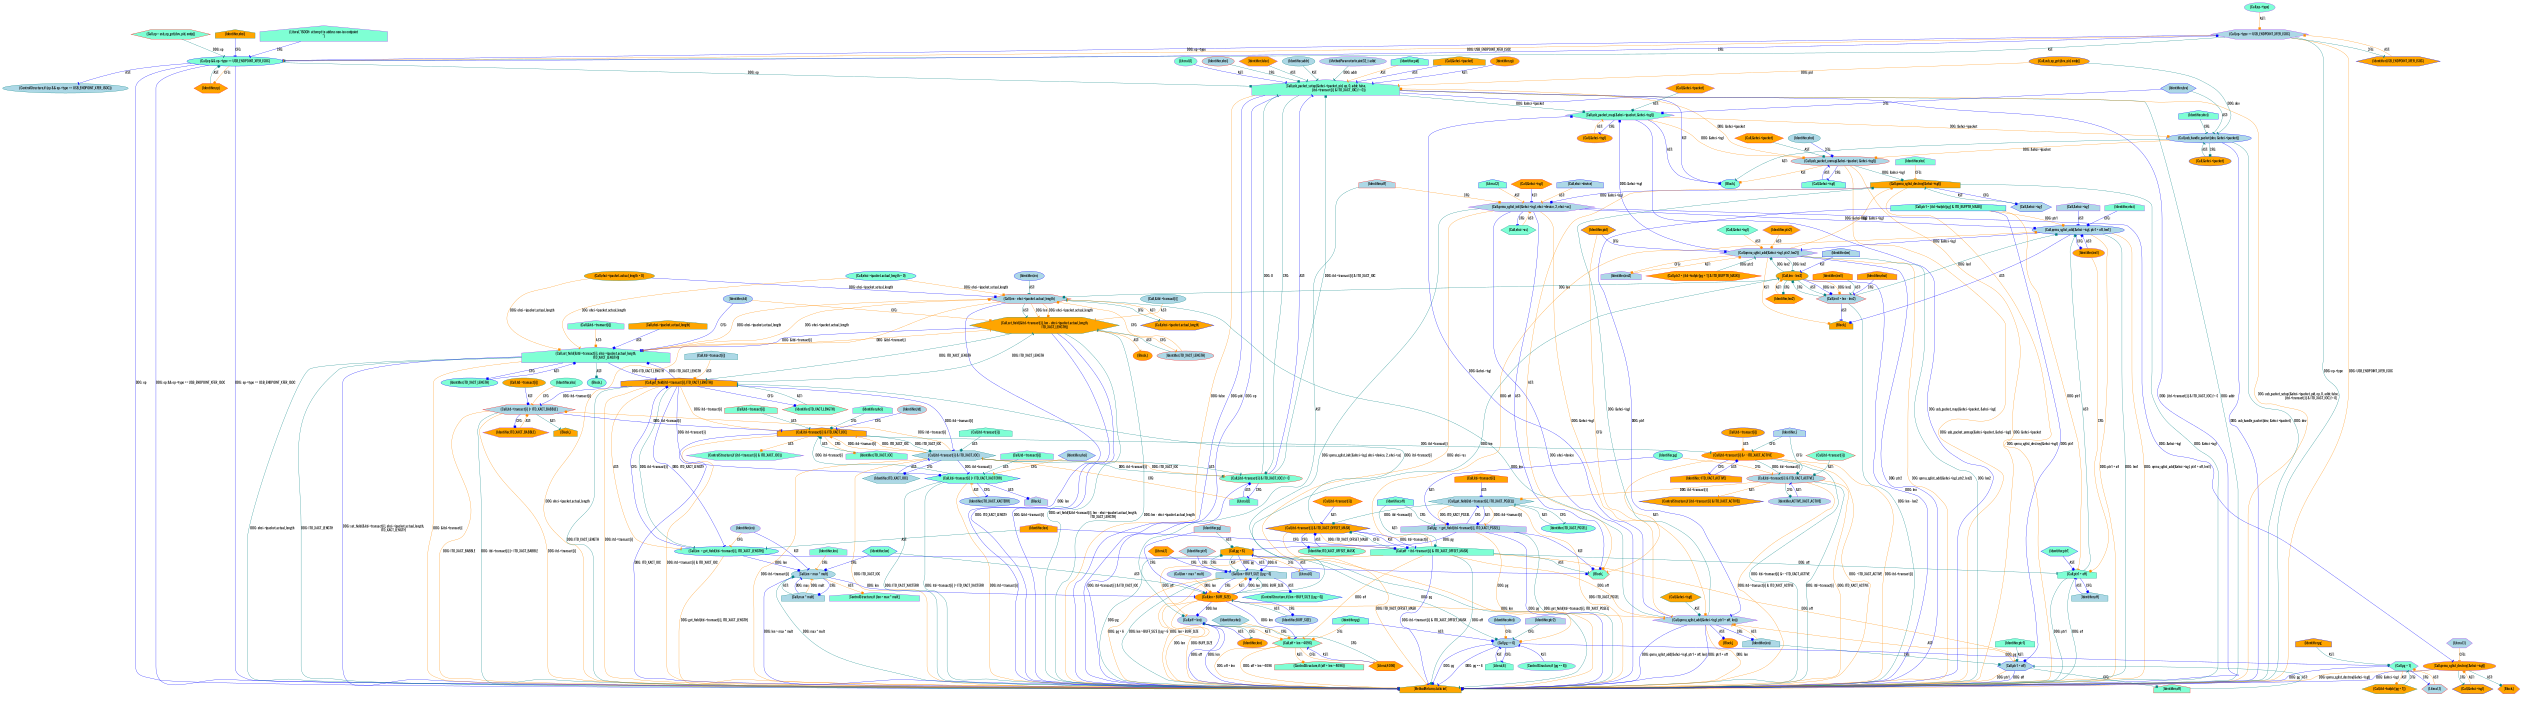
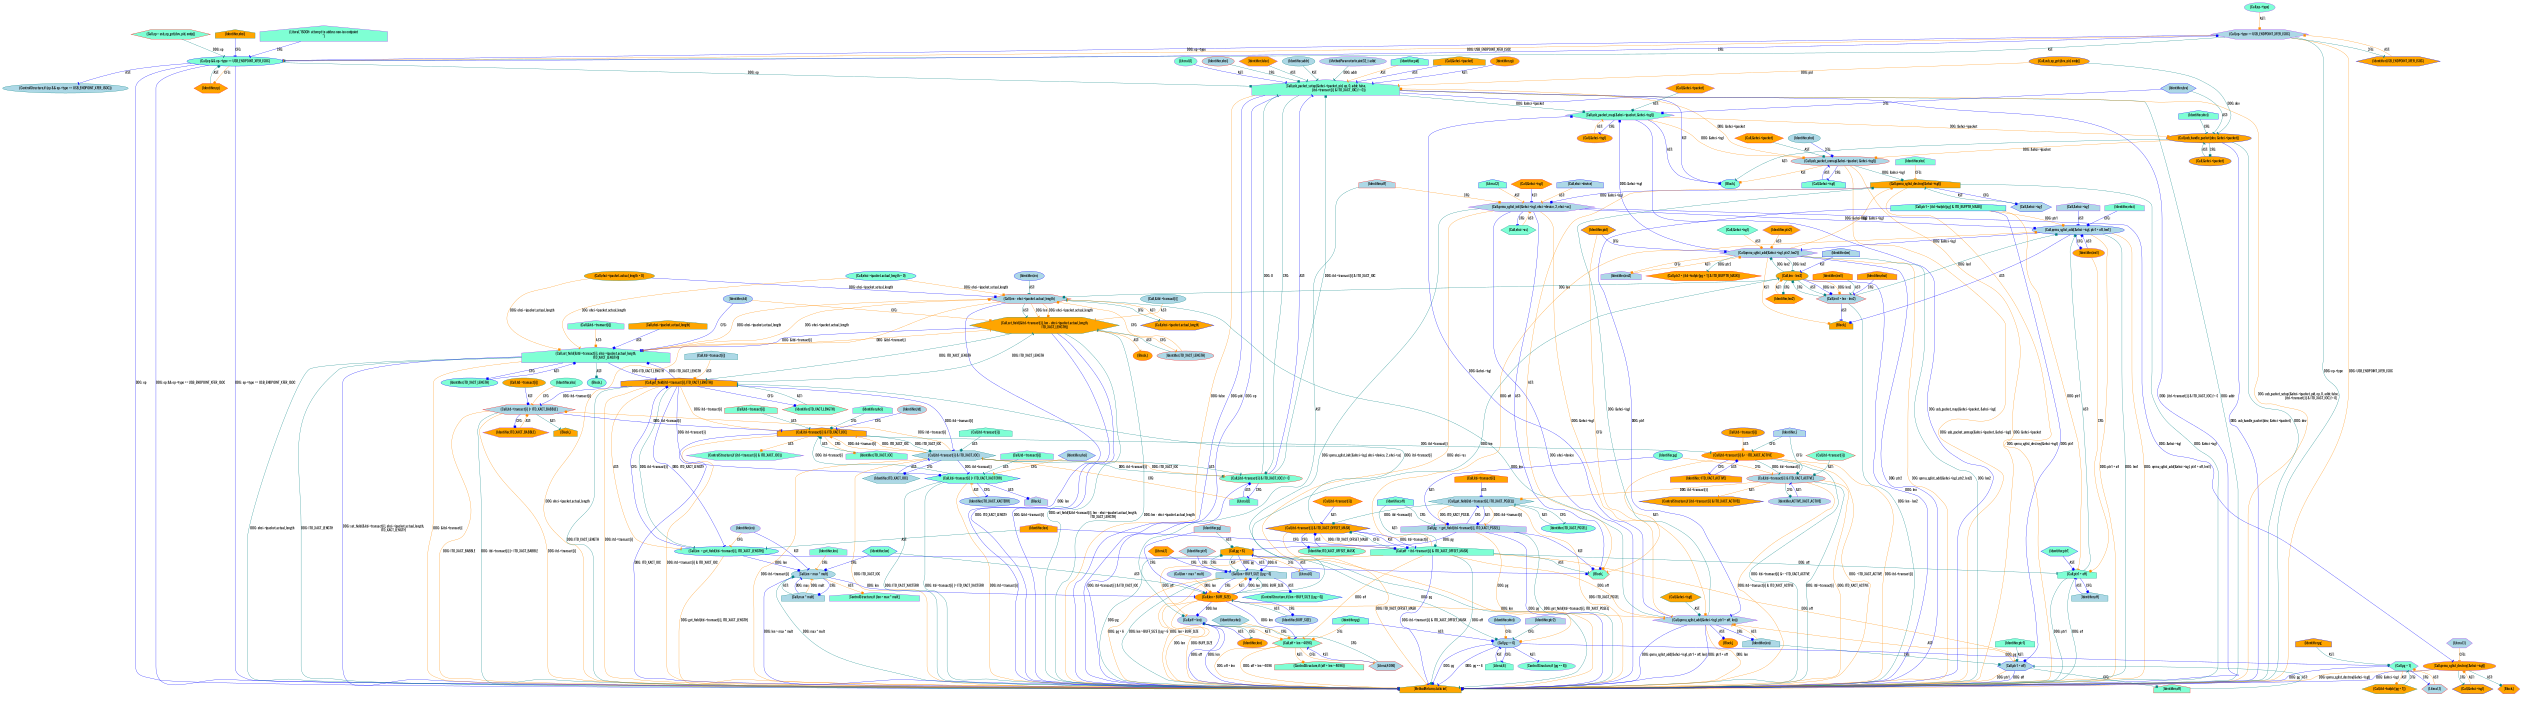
(2209, 138) -> (2209, 138)
(1735, 265) -> (1719, 262)
(1534, 651) -> (1525, 654)
(1386, 666) -> (1386, 666)
